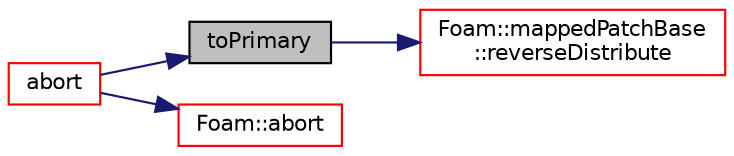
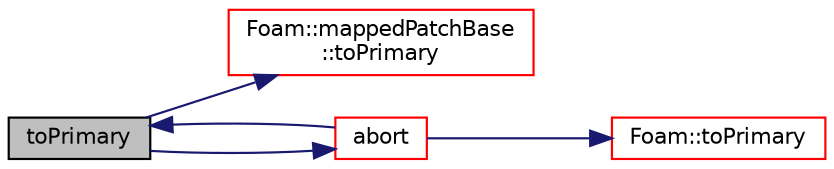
(573, 42) -> (381, 42)
(260, 125) -> (719, 138)
none -> (232, 153)
